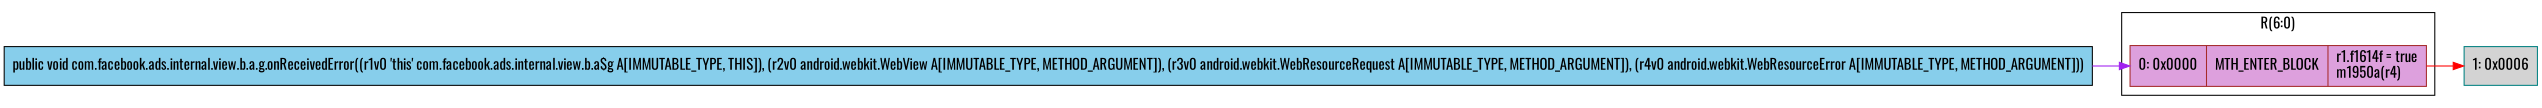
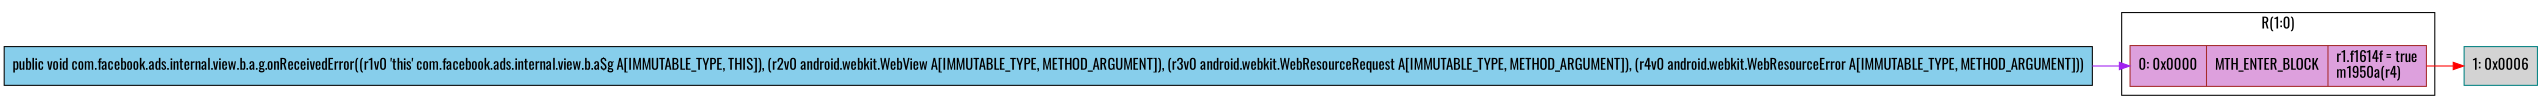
(2278, 25) -> (2278, 25)
